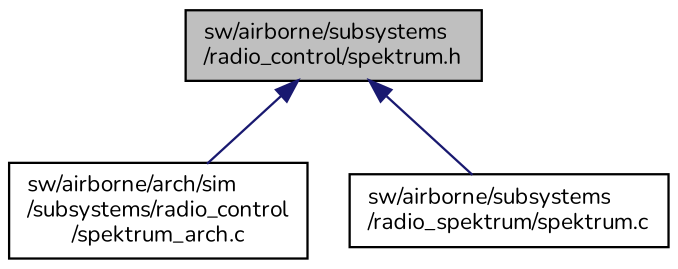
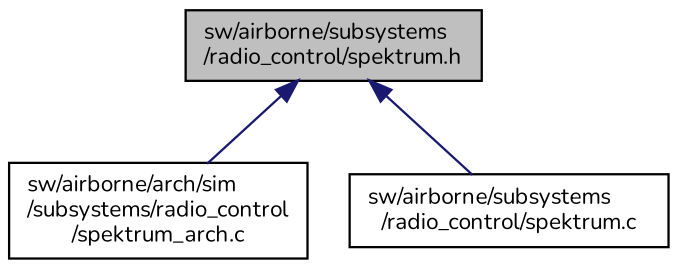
(509, 211) -> (509, 211)
